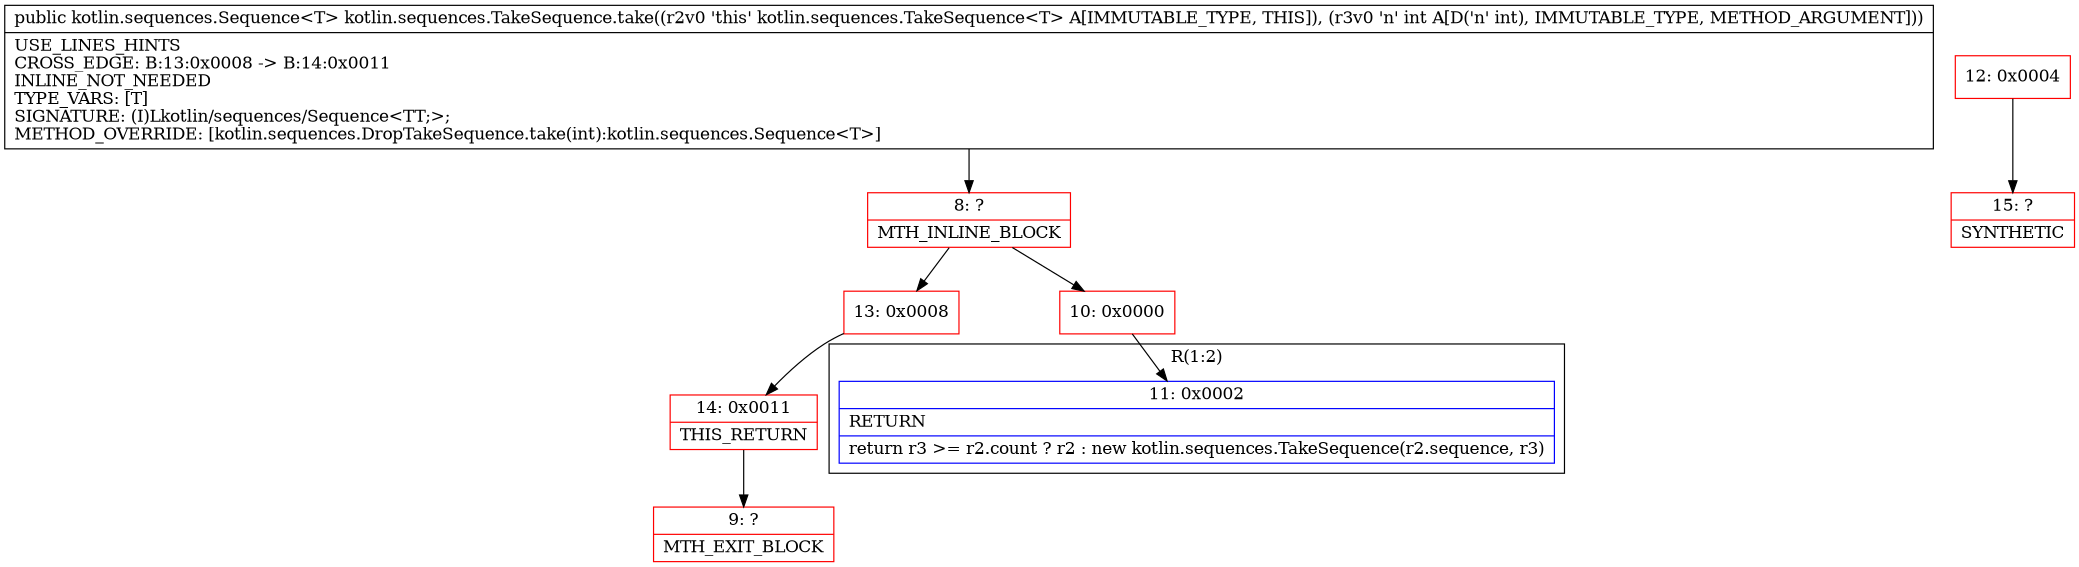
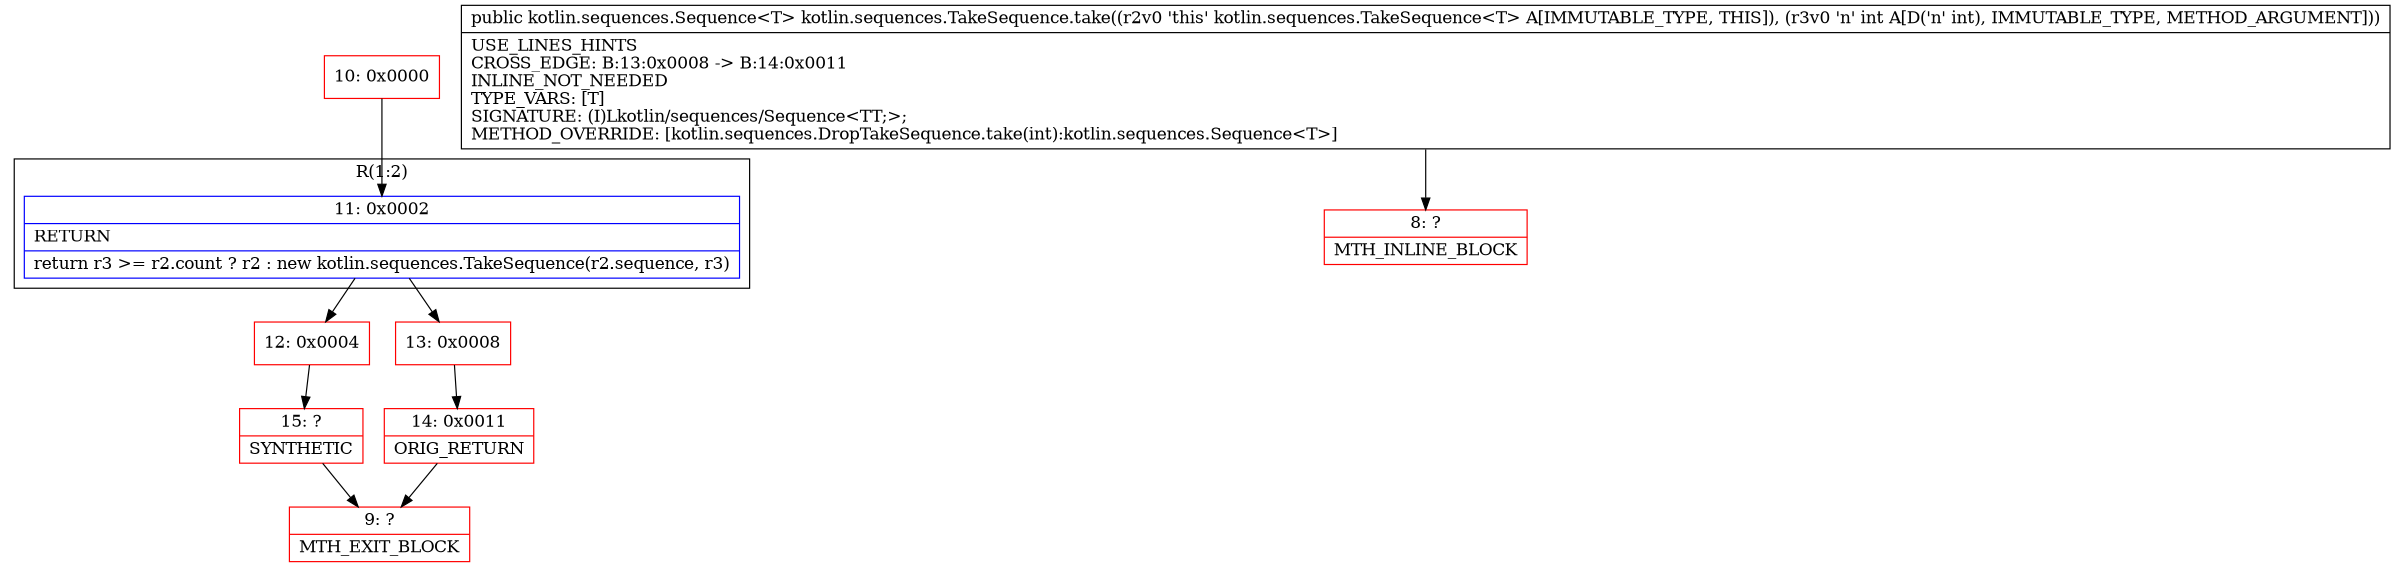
(937, 264) -> (421, 296)
(1043, 266) -> none
none -> (343, 296)
(744, 435) -> (459, 449)
none -> (337, 481)
